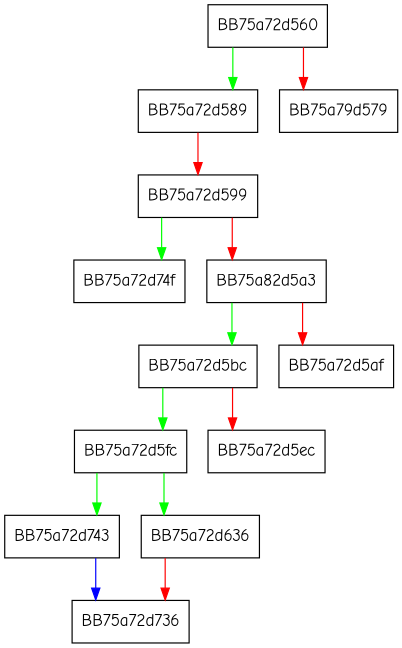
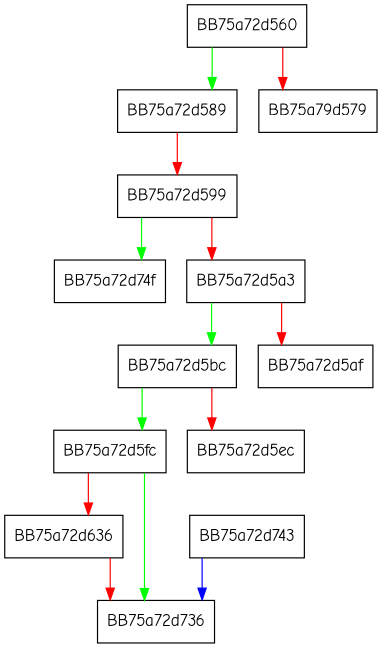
(267, 281) -> (246, 281)
(97, 488) -> (144, 531)
(164, 488) -> (88, 488)
